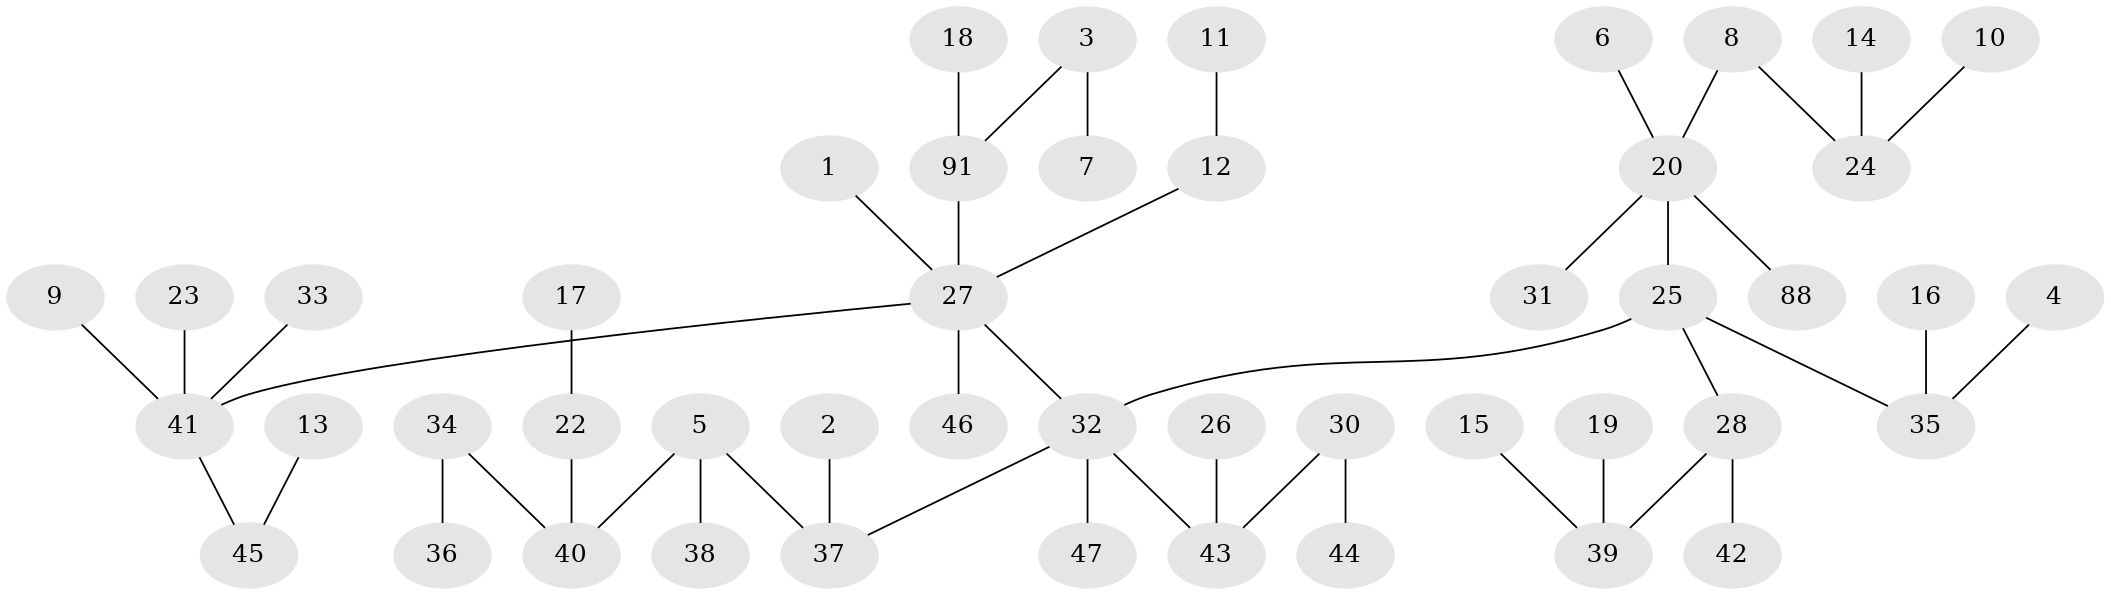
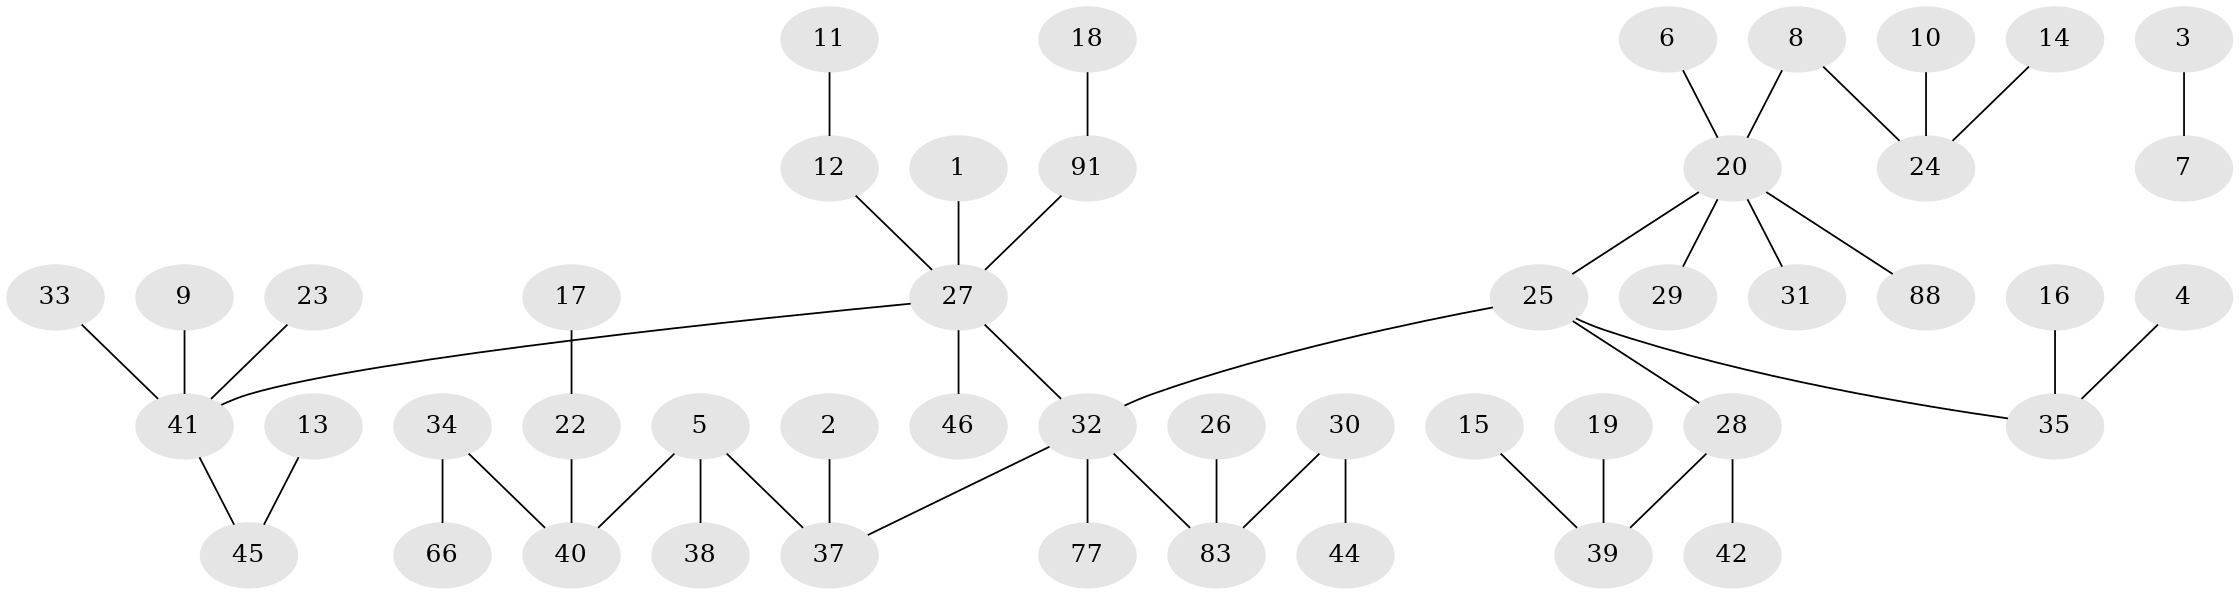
(1023, 104) -> none
none -> (1668, 297)
(443, 555) -> (443, 555)
(1088, 555) -> (1088, 555)
(1217, 555) -> (1217, 555)
